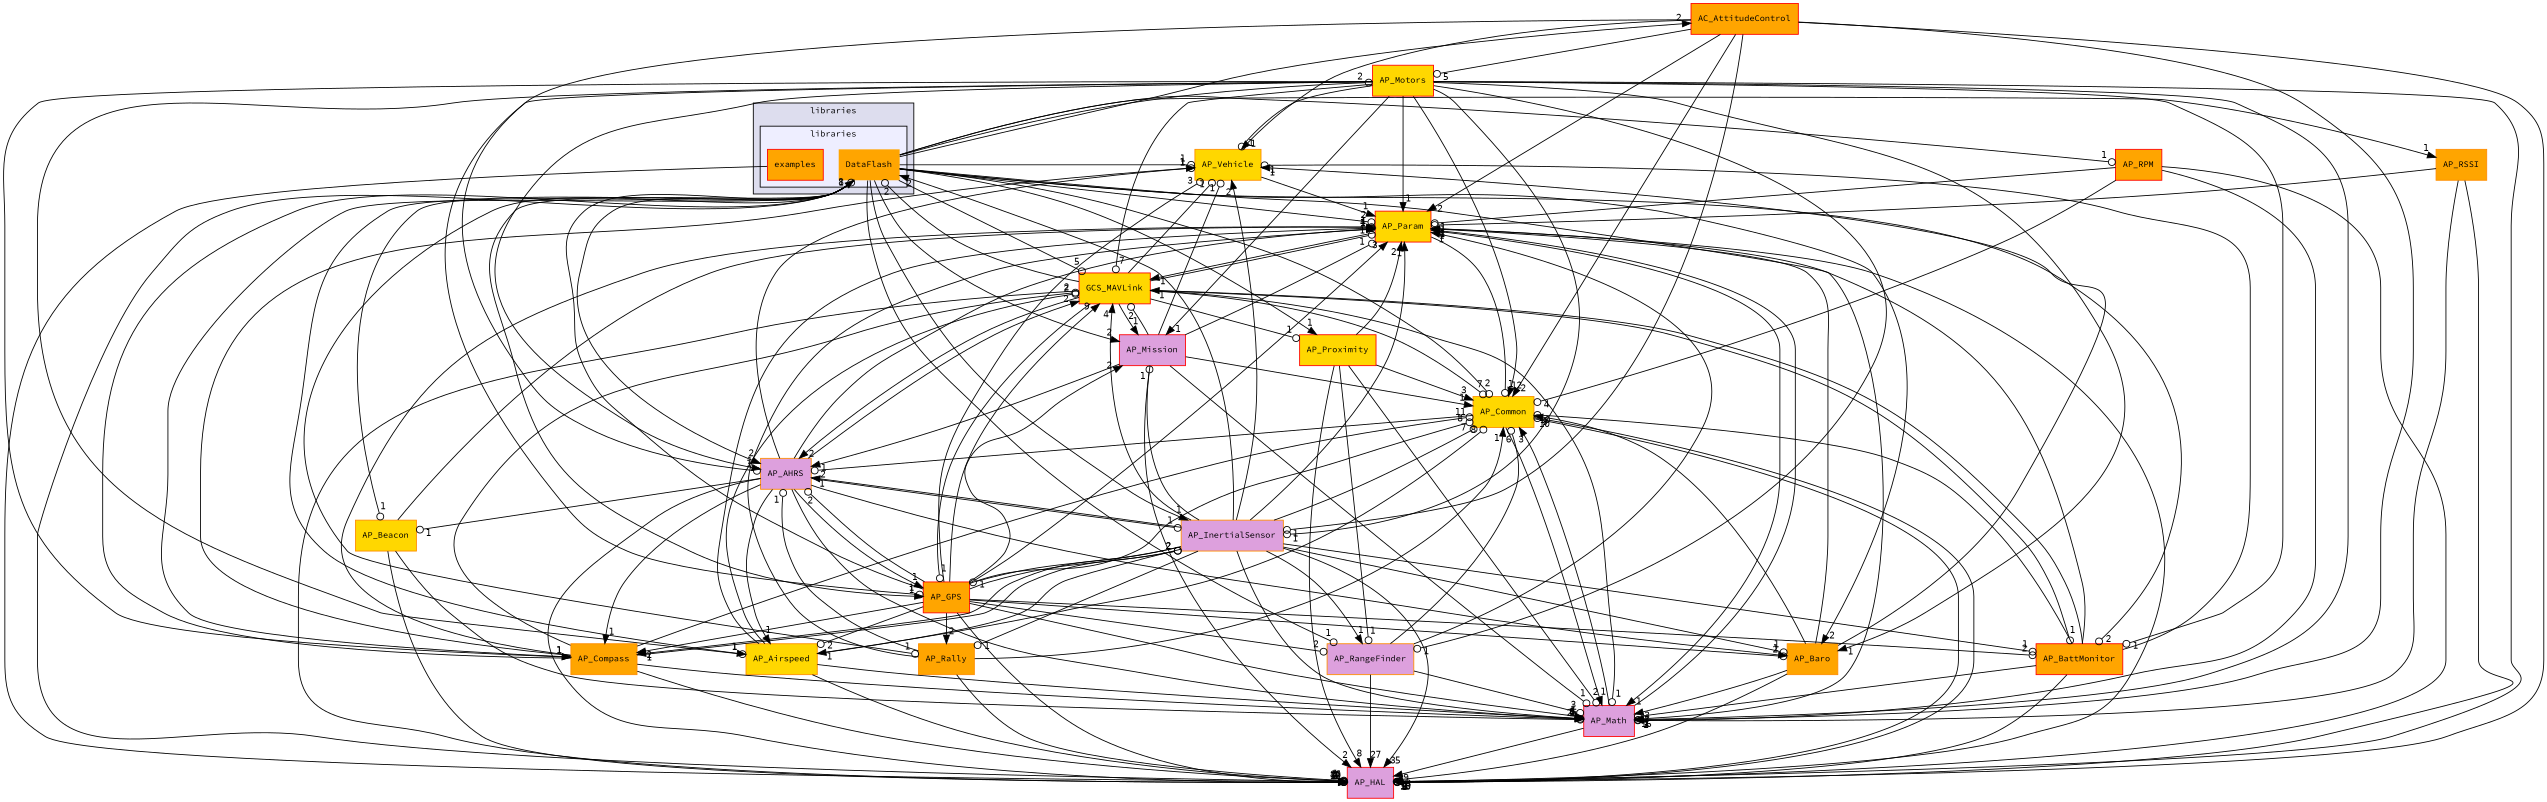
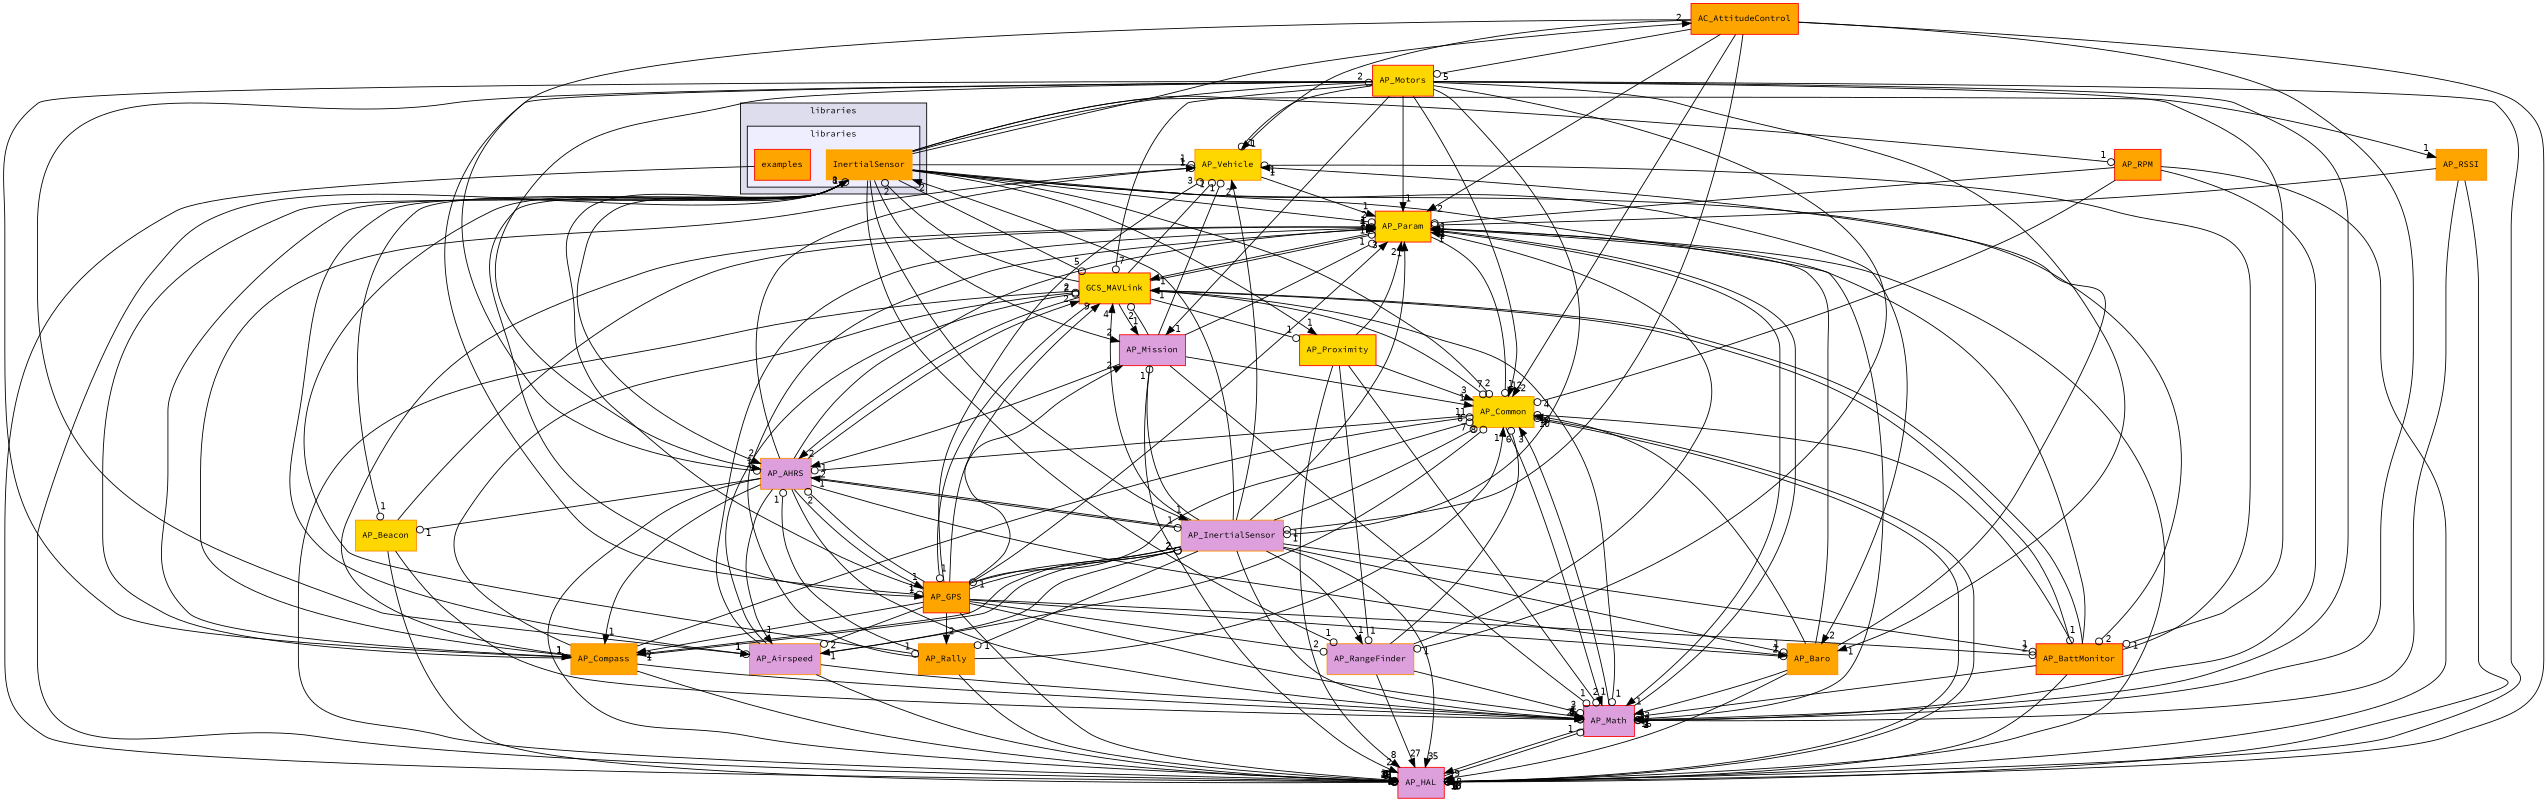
(869, 165) -> (869, 165)
(782, 659) -> (785, 659)
none -> (1511, 755)
